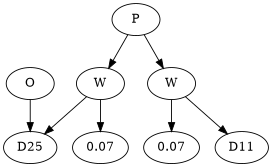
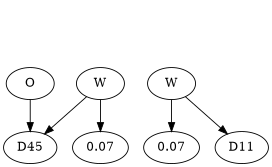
(136, 20) -> none
(30, 148) -> (30, 148)
